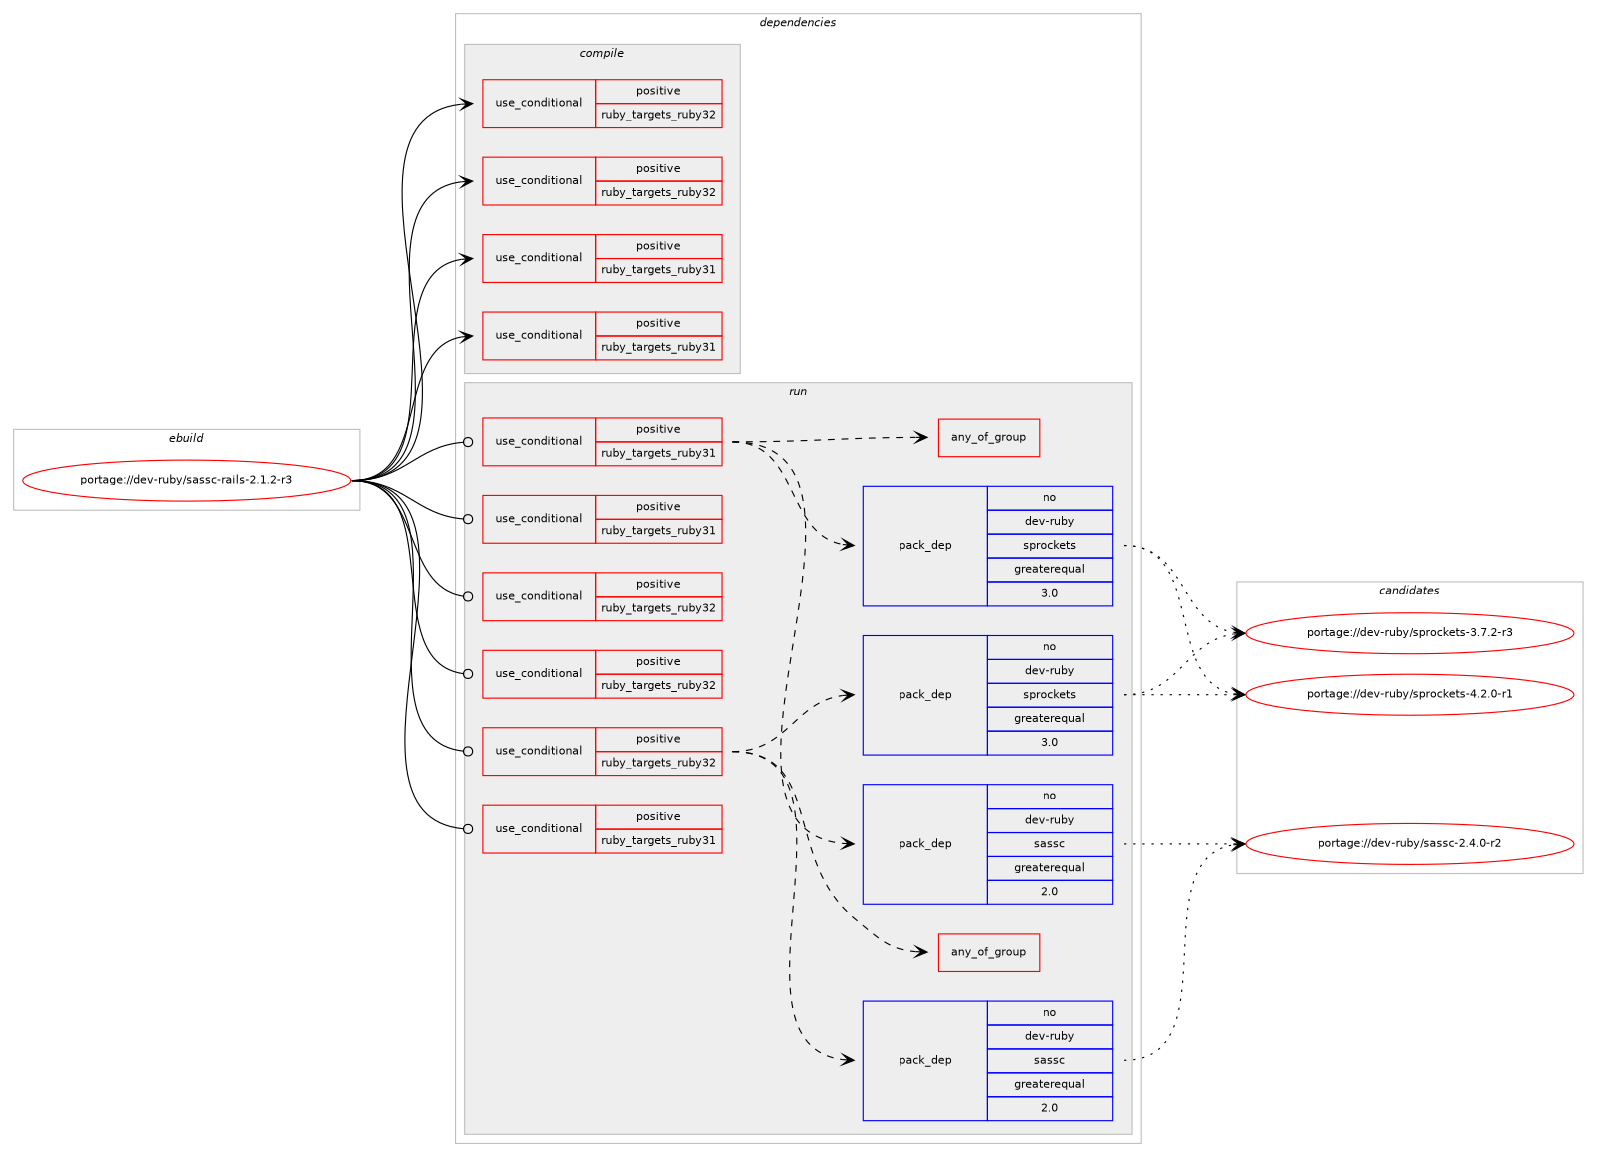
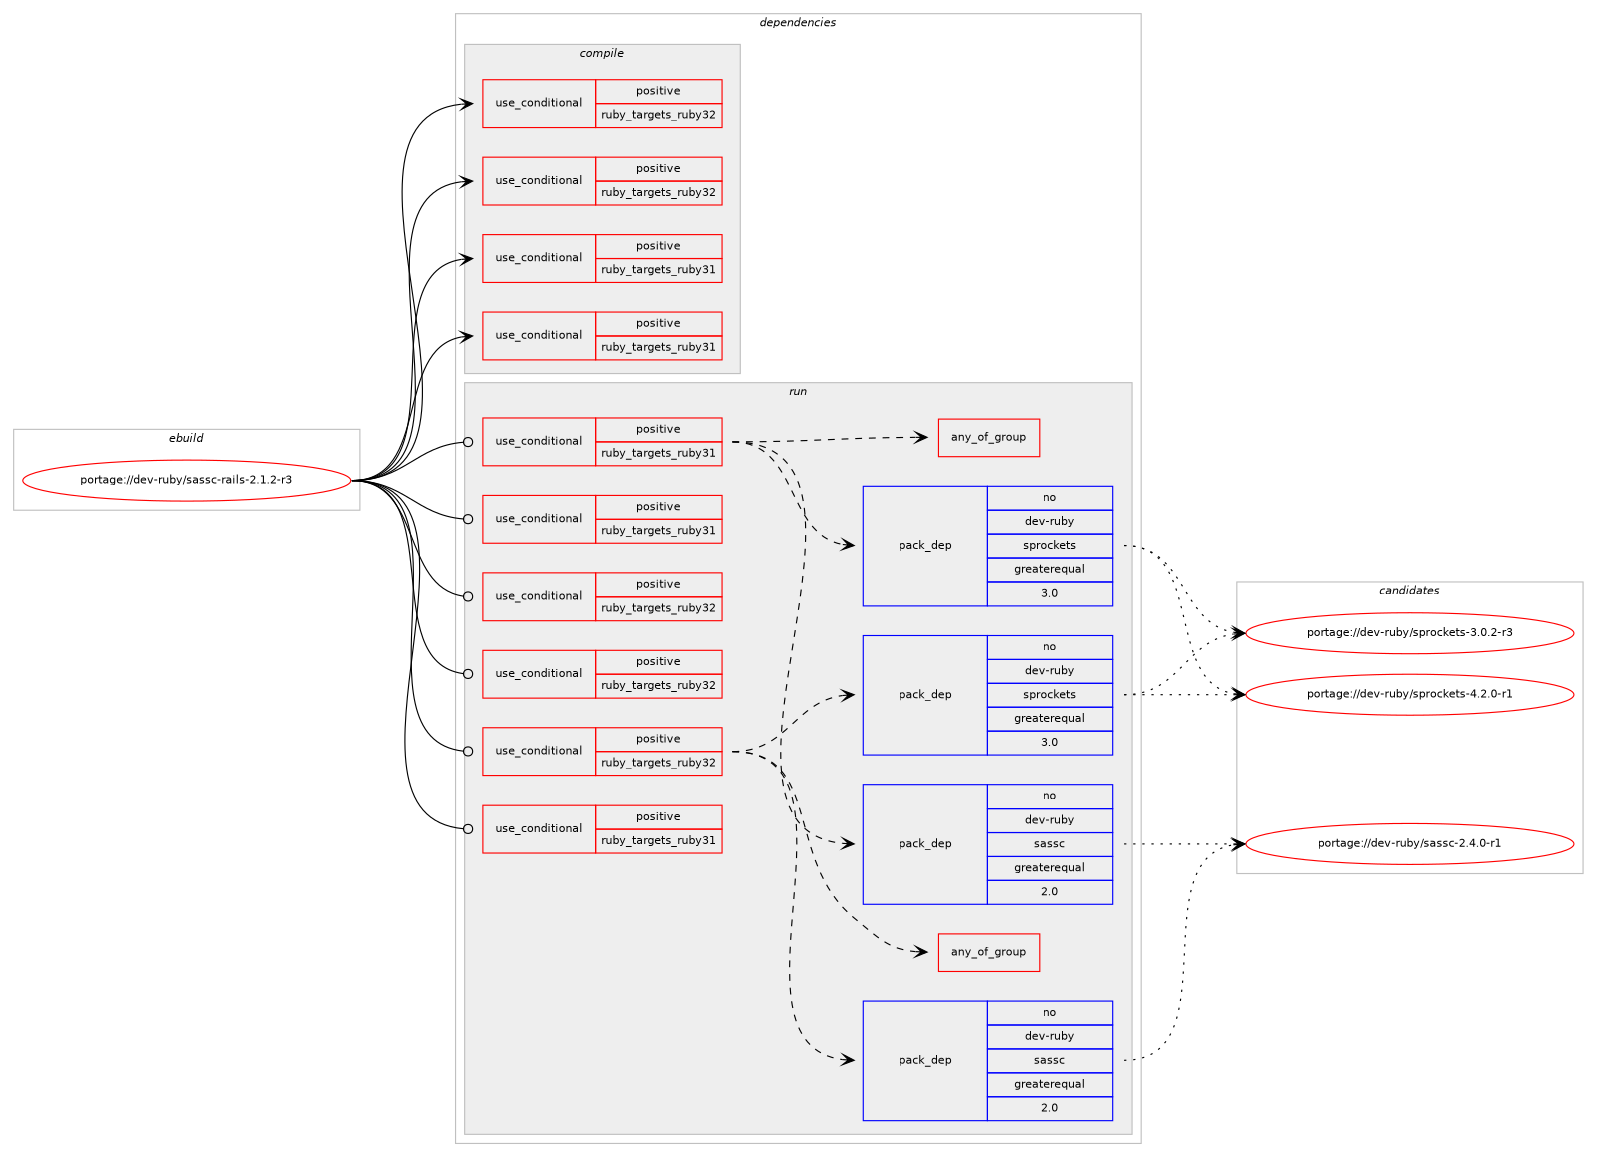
(1410, 633) -> (1410, 633)
(1410, 844) -> (1410, 844)
